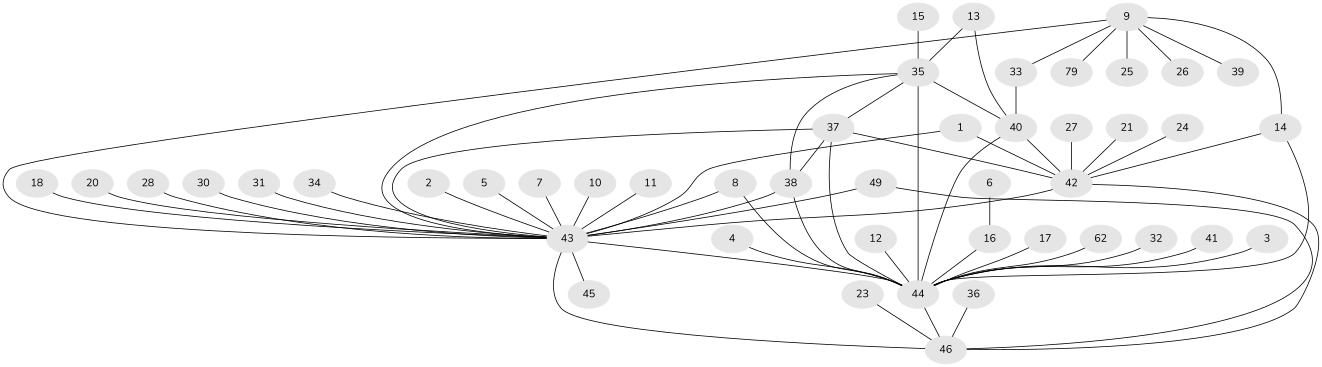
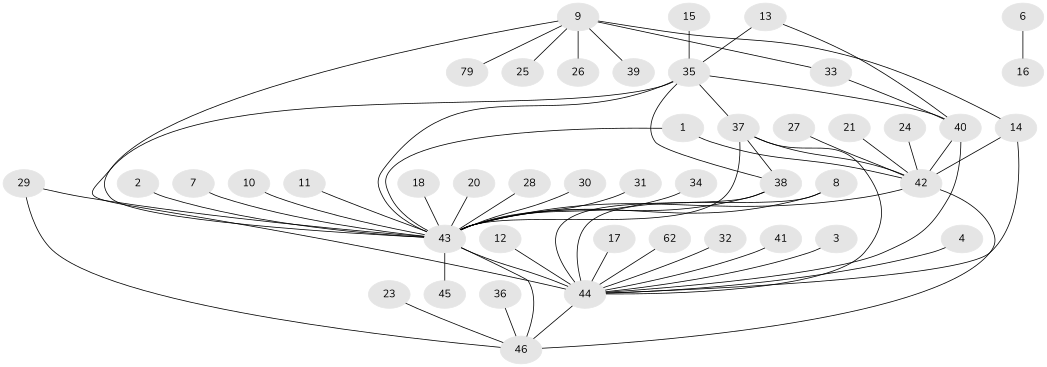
(484, 183) -> none
(876, 183) -> (24, 183)
(954, 267) -> none
